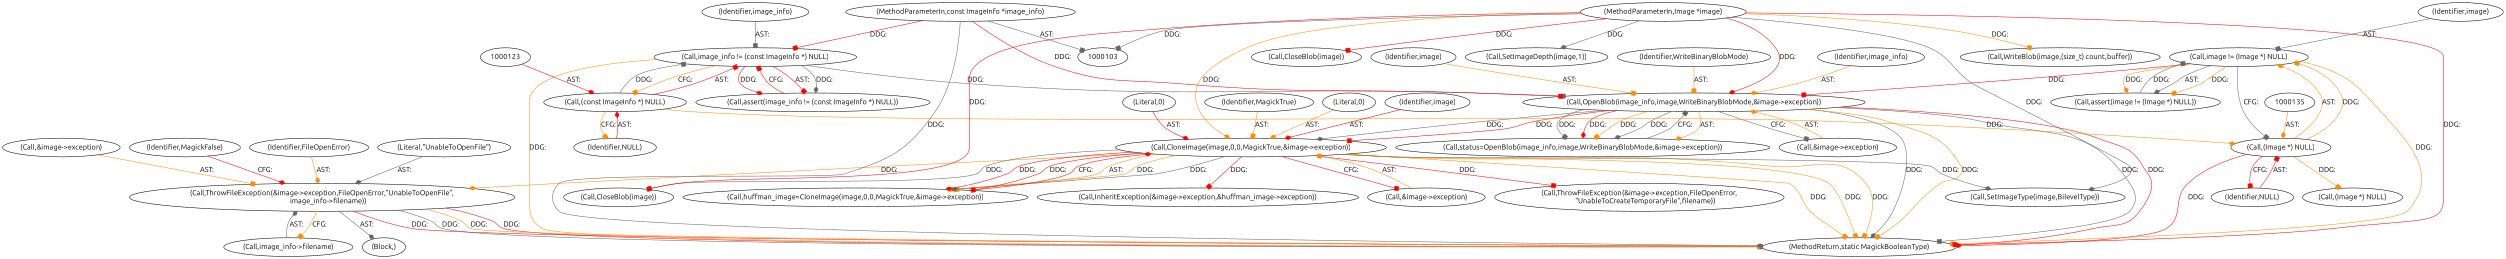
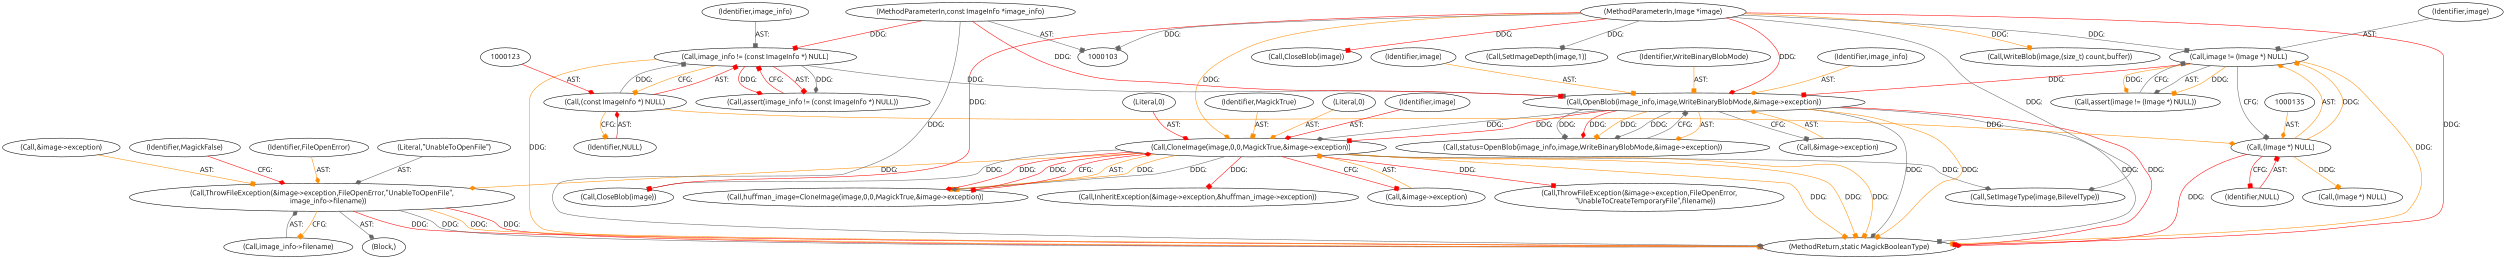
none -> (1963, 27)
(1603, 34) -> (1603, 34)
(2162, 80) -> (2162, 80)
